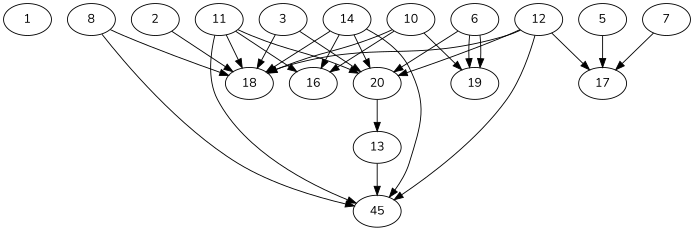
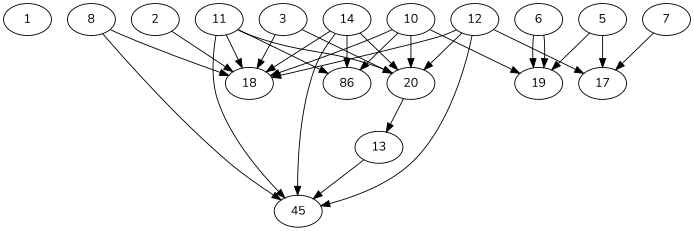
(441, 42) -> (411, 50)
none -> (574, 48)
(313, 83) -> (347, 83)
